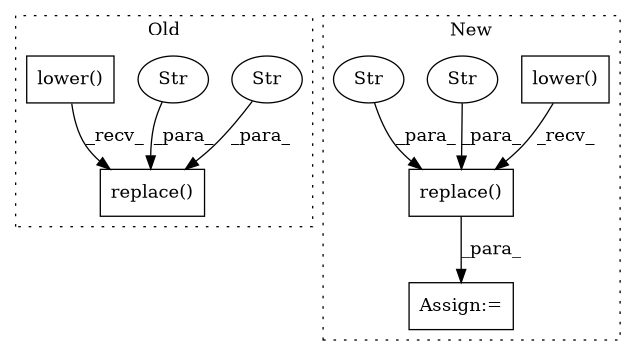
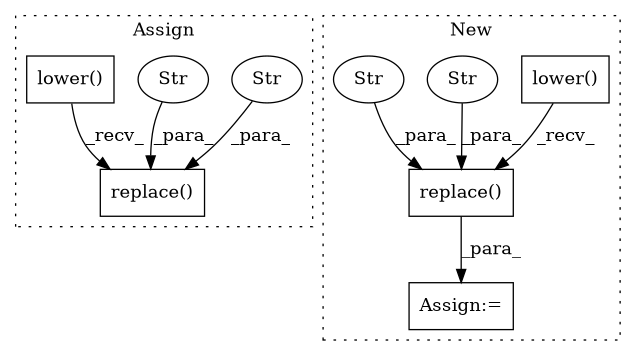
(164, 31) -> (164, 31)
